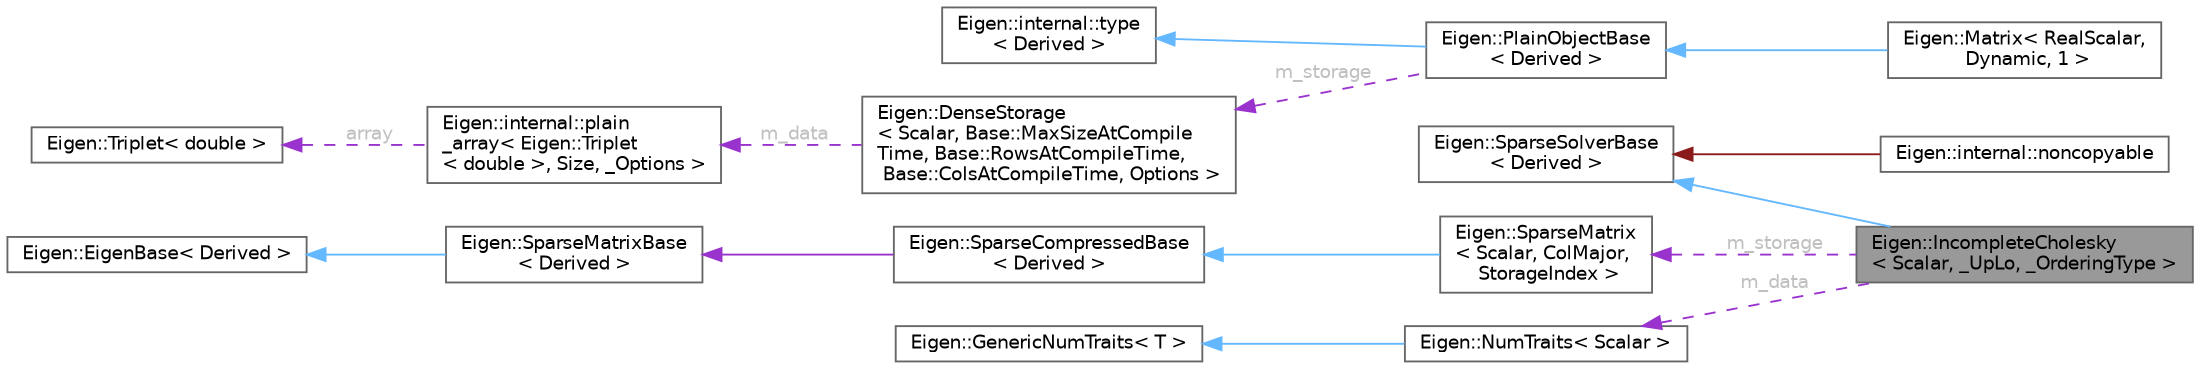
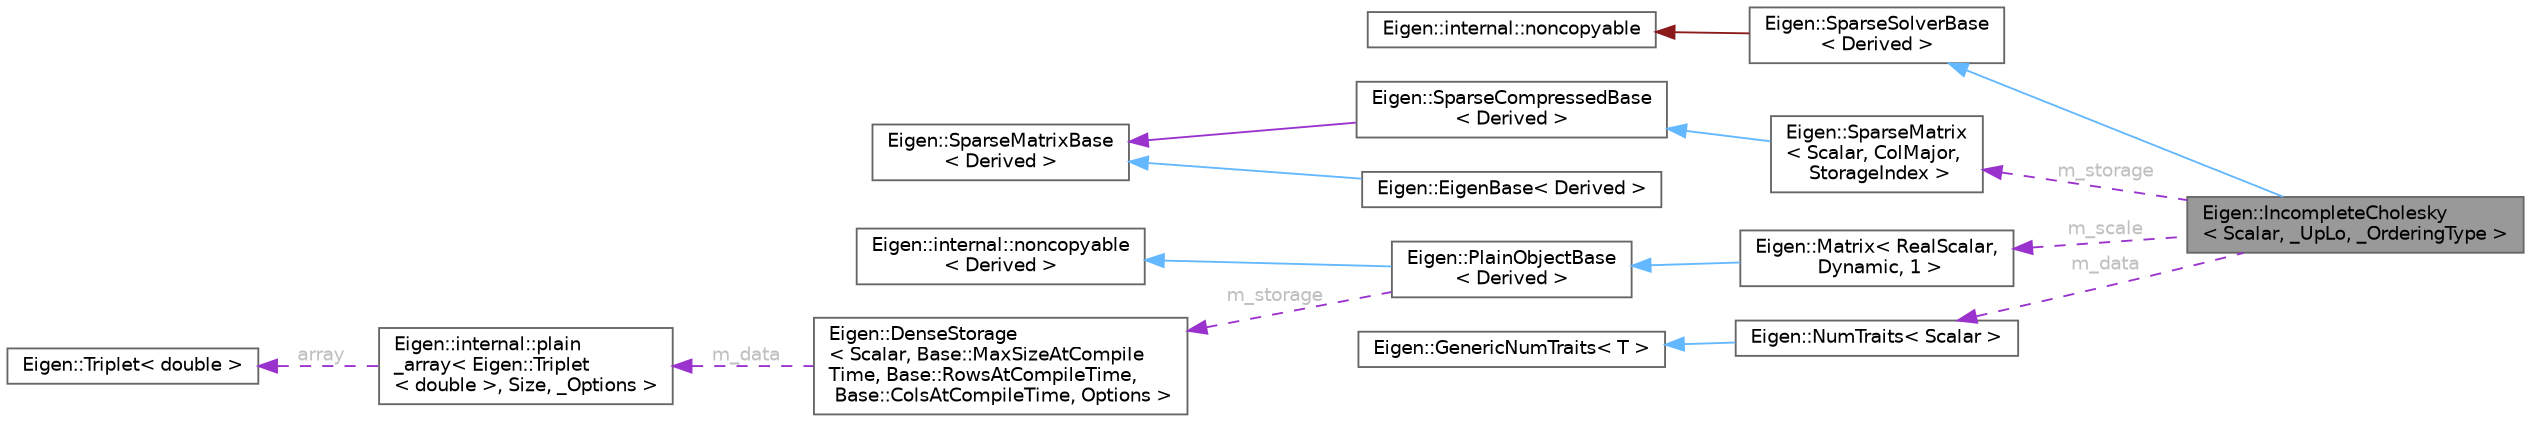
(1049, 35) -> (1001, 256)
(1787, 154) -> (1712, 33)
none -> (2110, 242)
(386, 255) -> (1255, 171)
